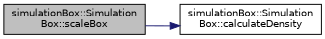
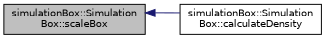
(158, 26) -> (168, 13)
